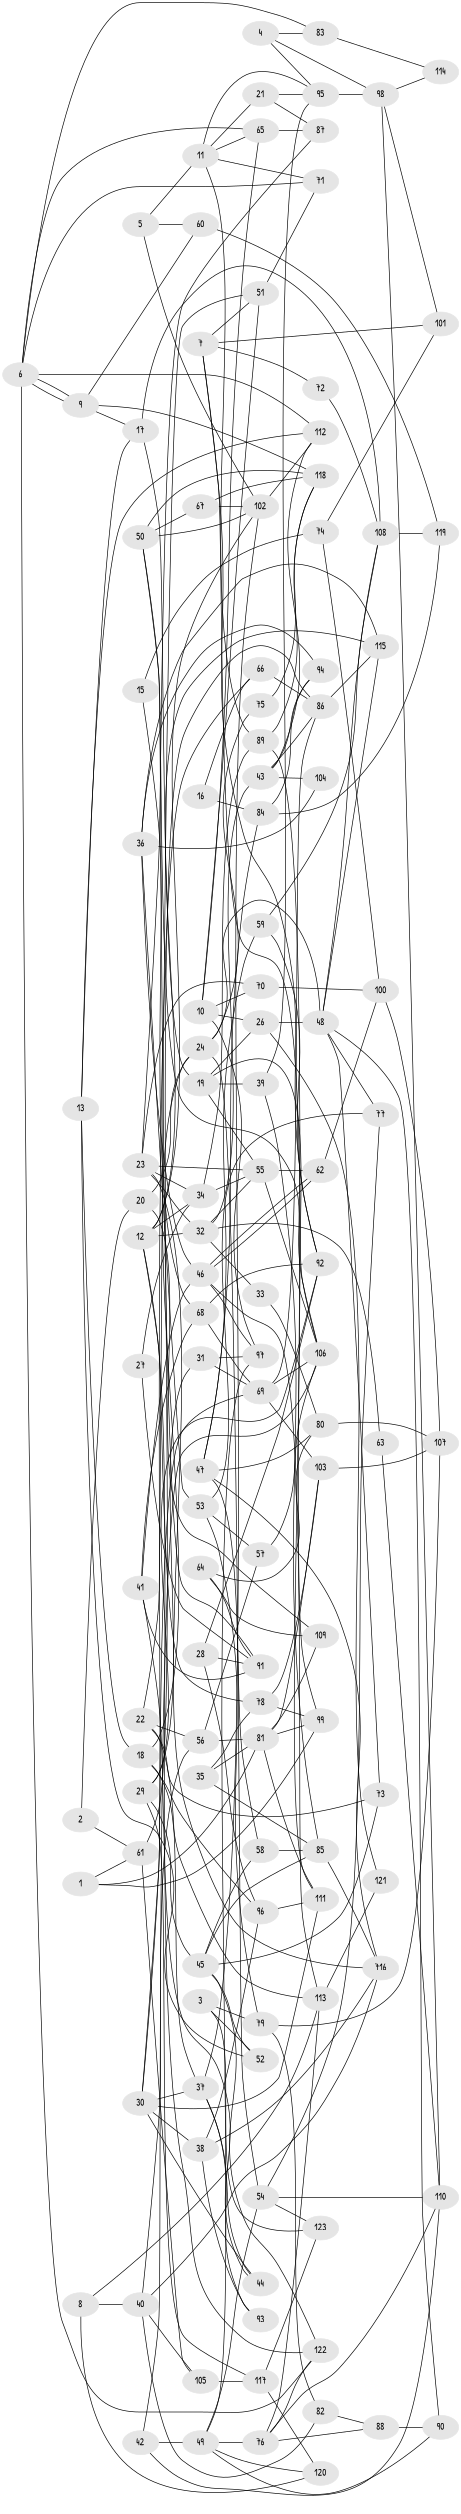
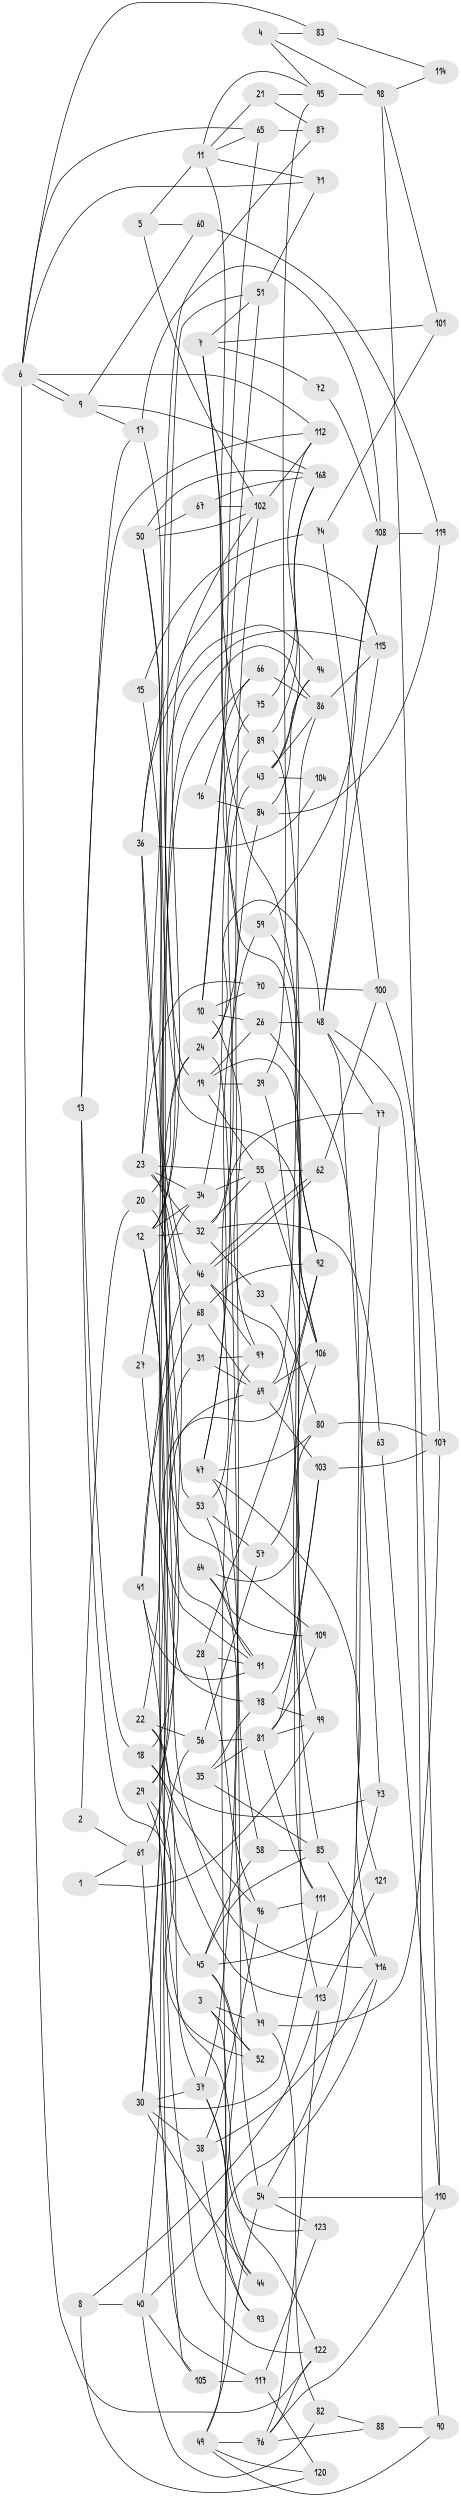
(321, 476) -> (321, 476)
(191, 1845) -> none
(141, 2443) -> none
